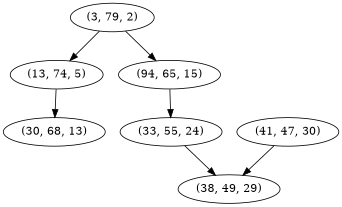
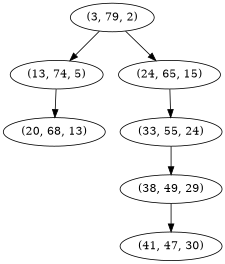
(169, 75) -> (169, 75)
(54, 132) -> (54, 132)
(261, 158) -> (171, 214)
